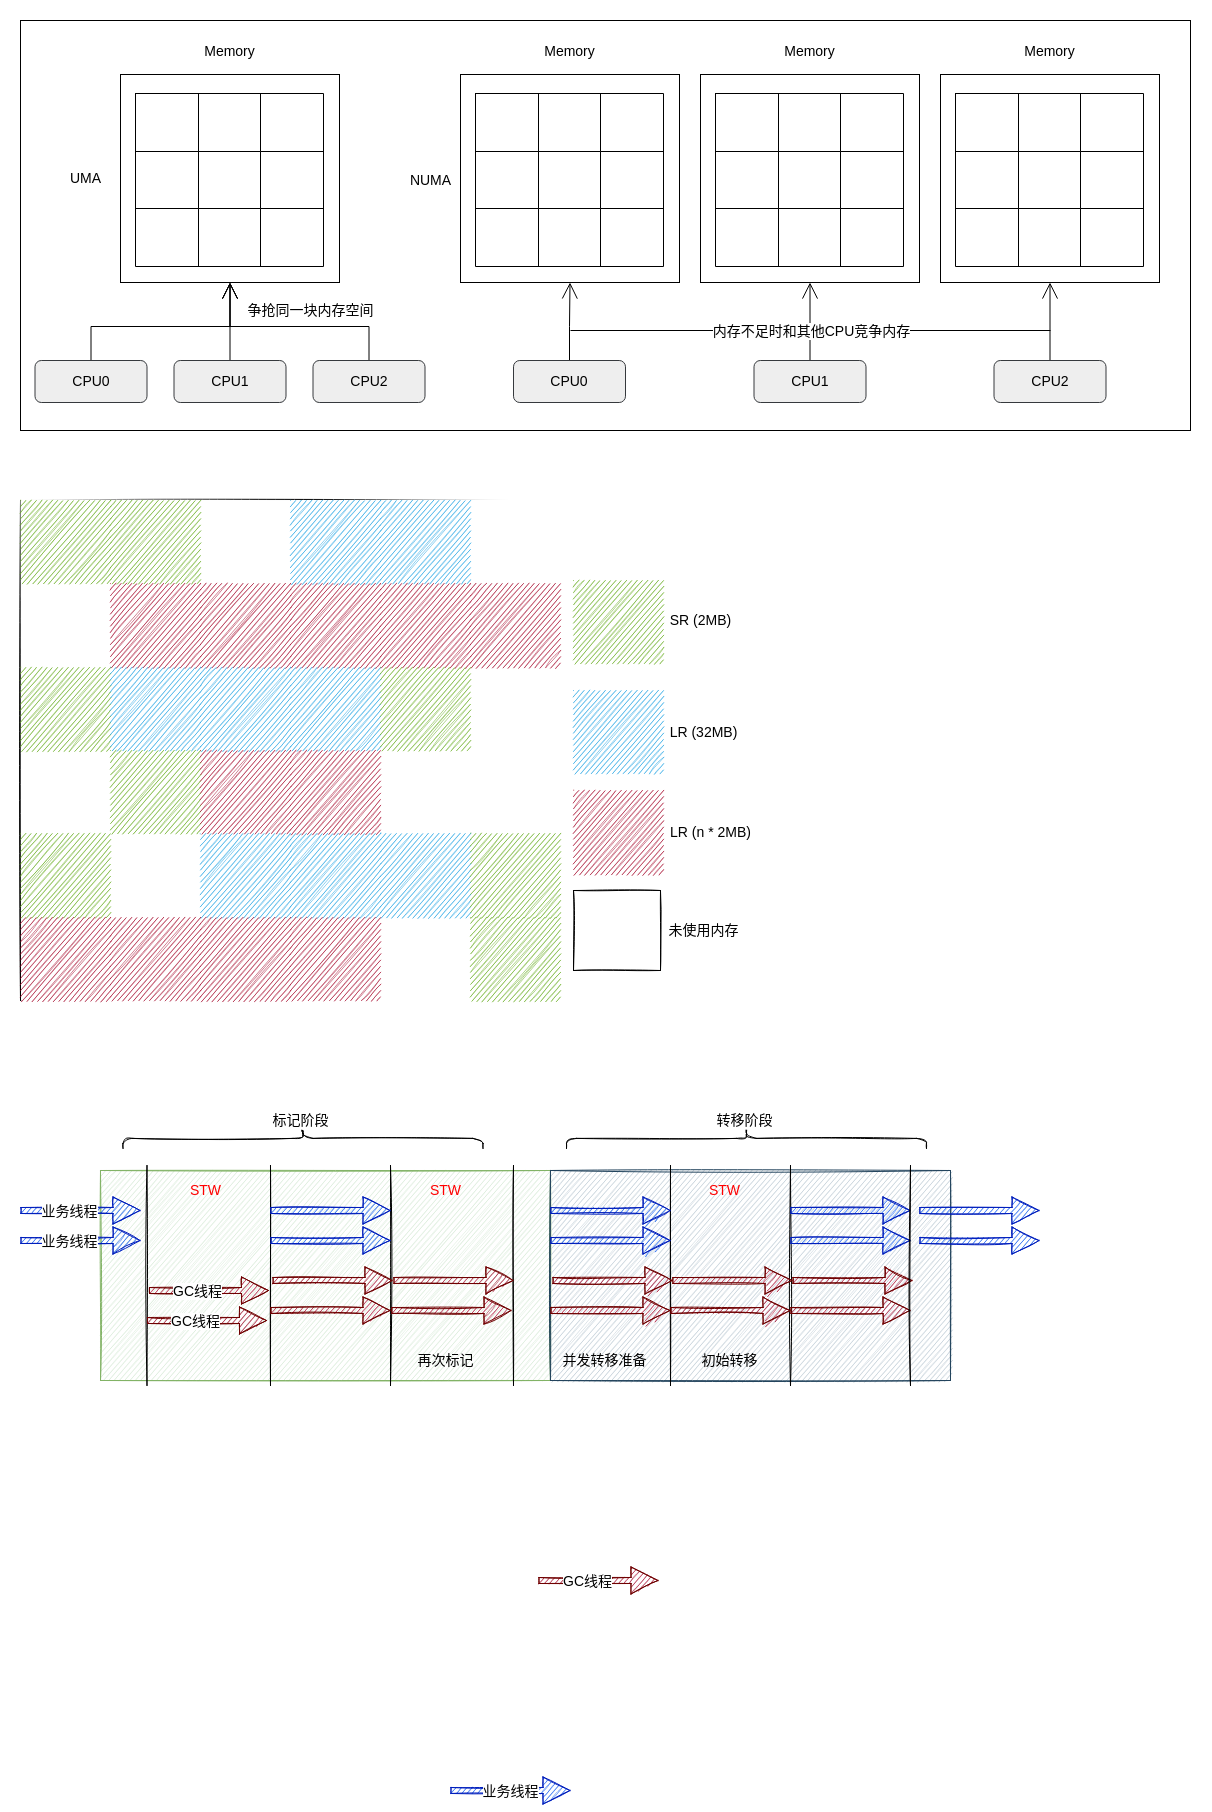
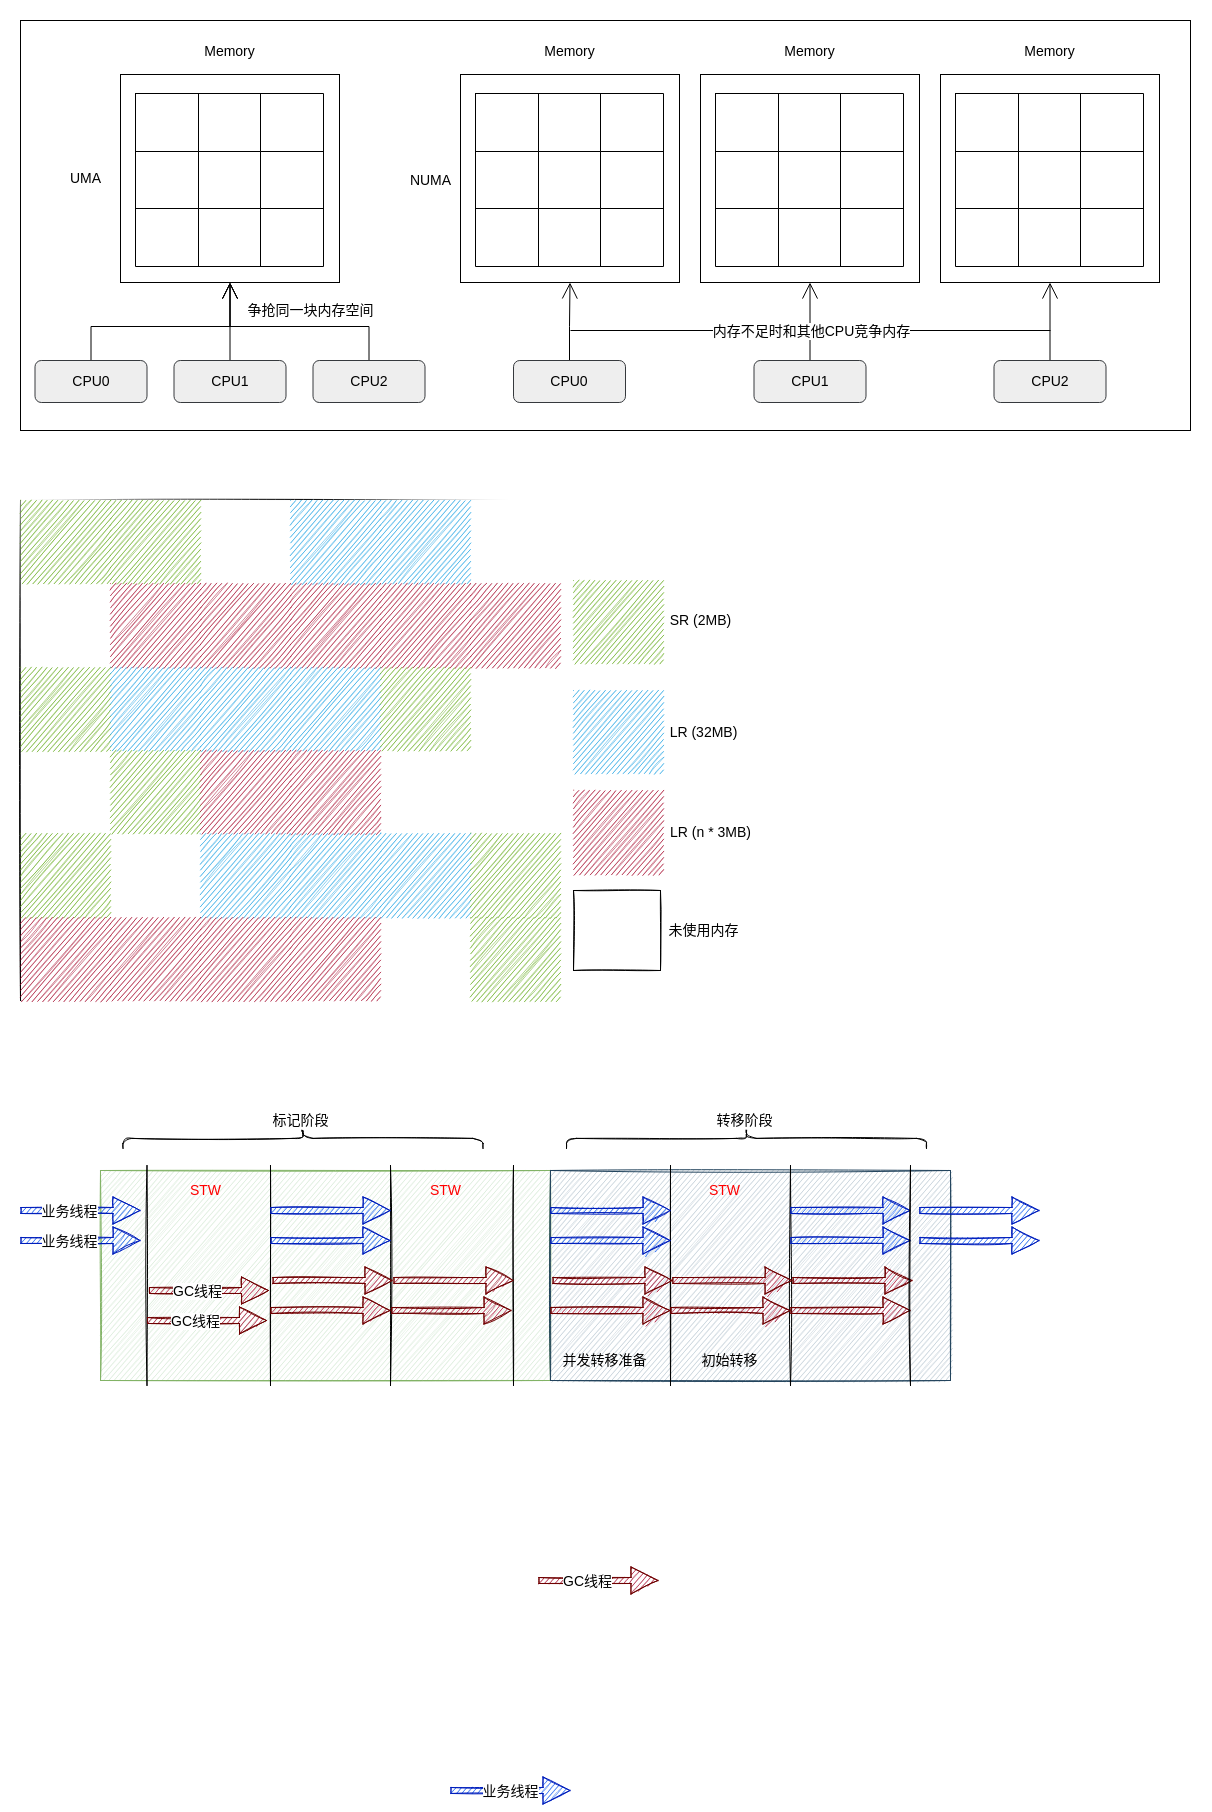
(711, 833) -> (711, 833)
(446, 1361) -> none
